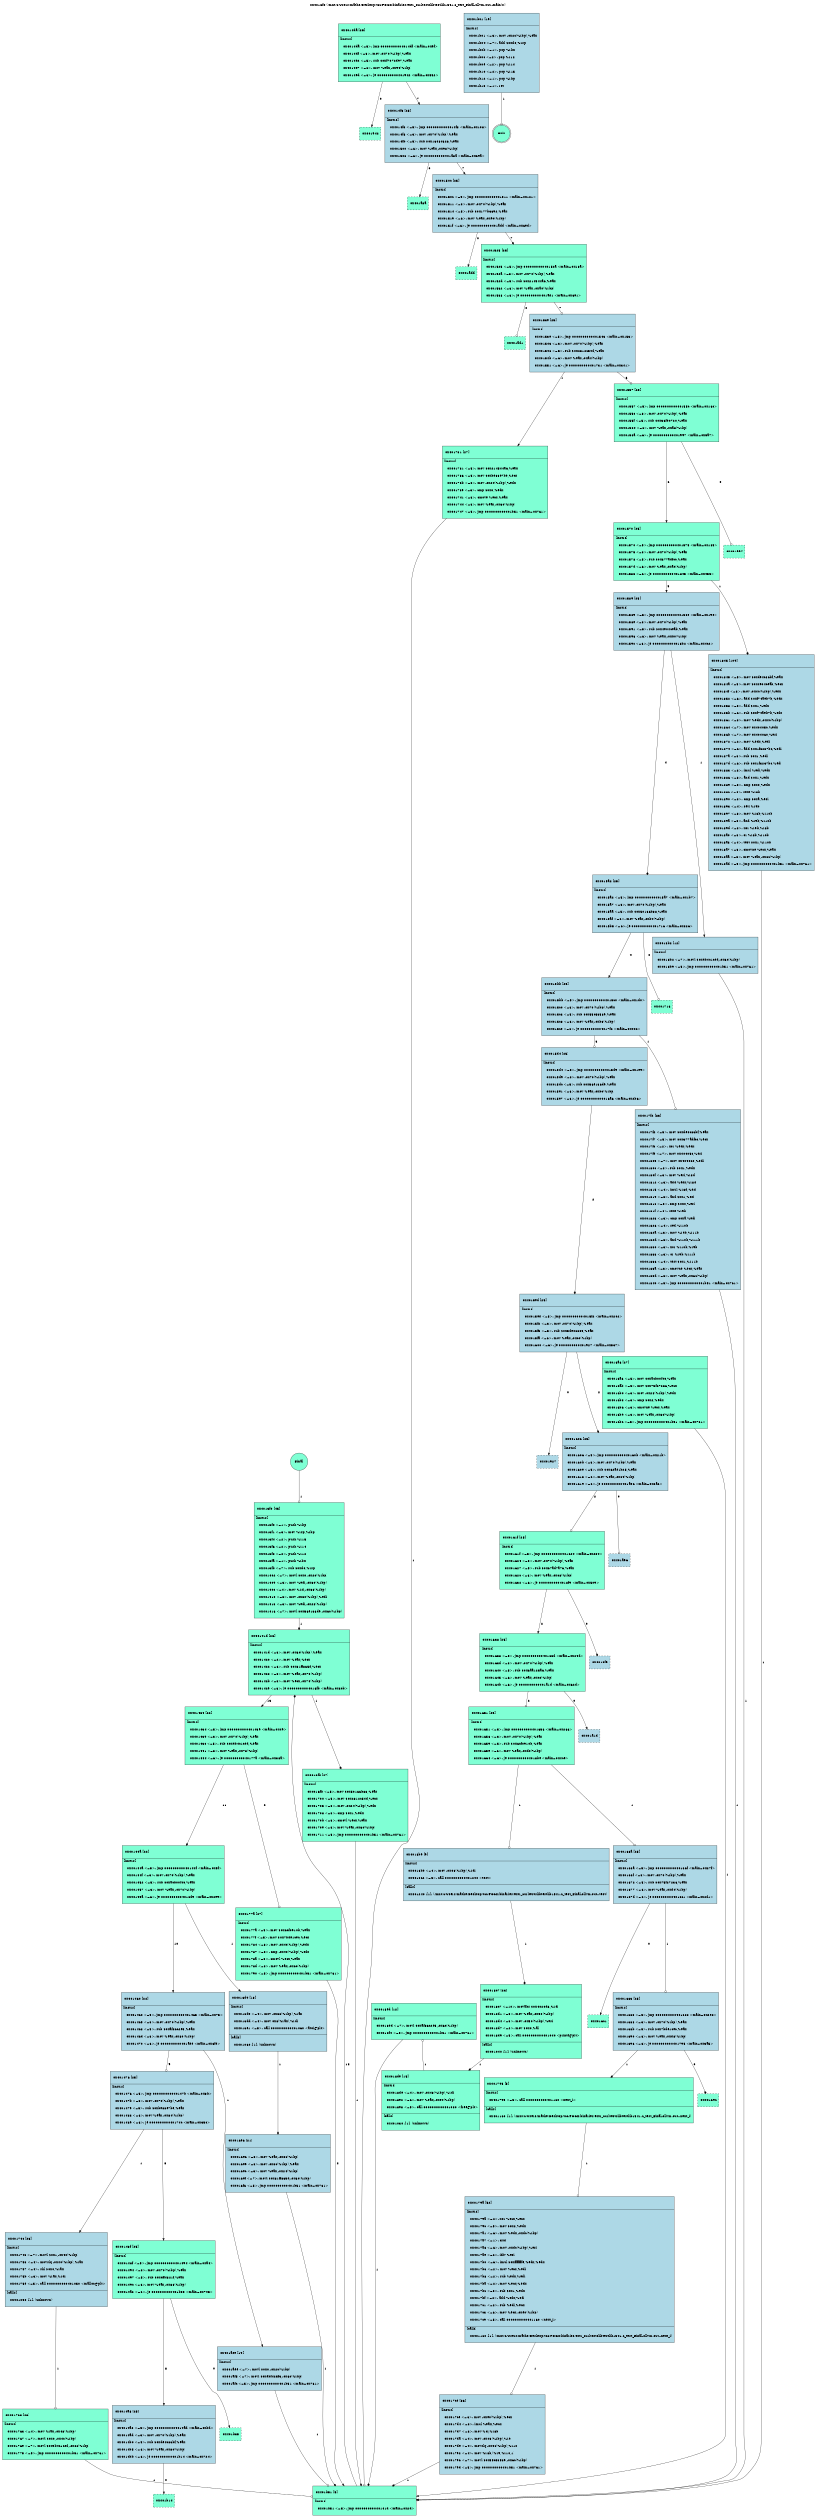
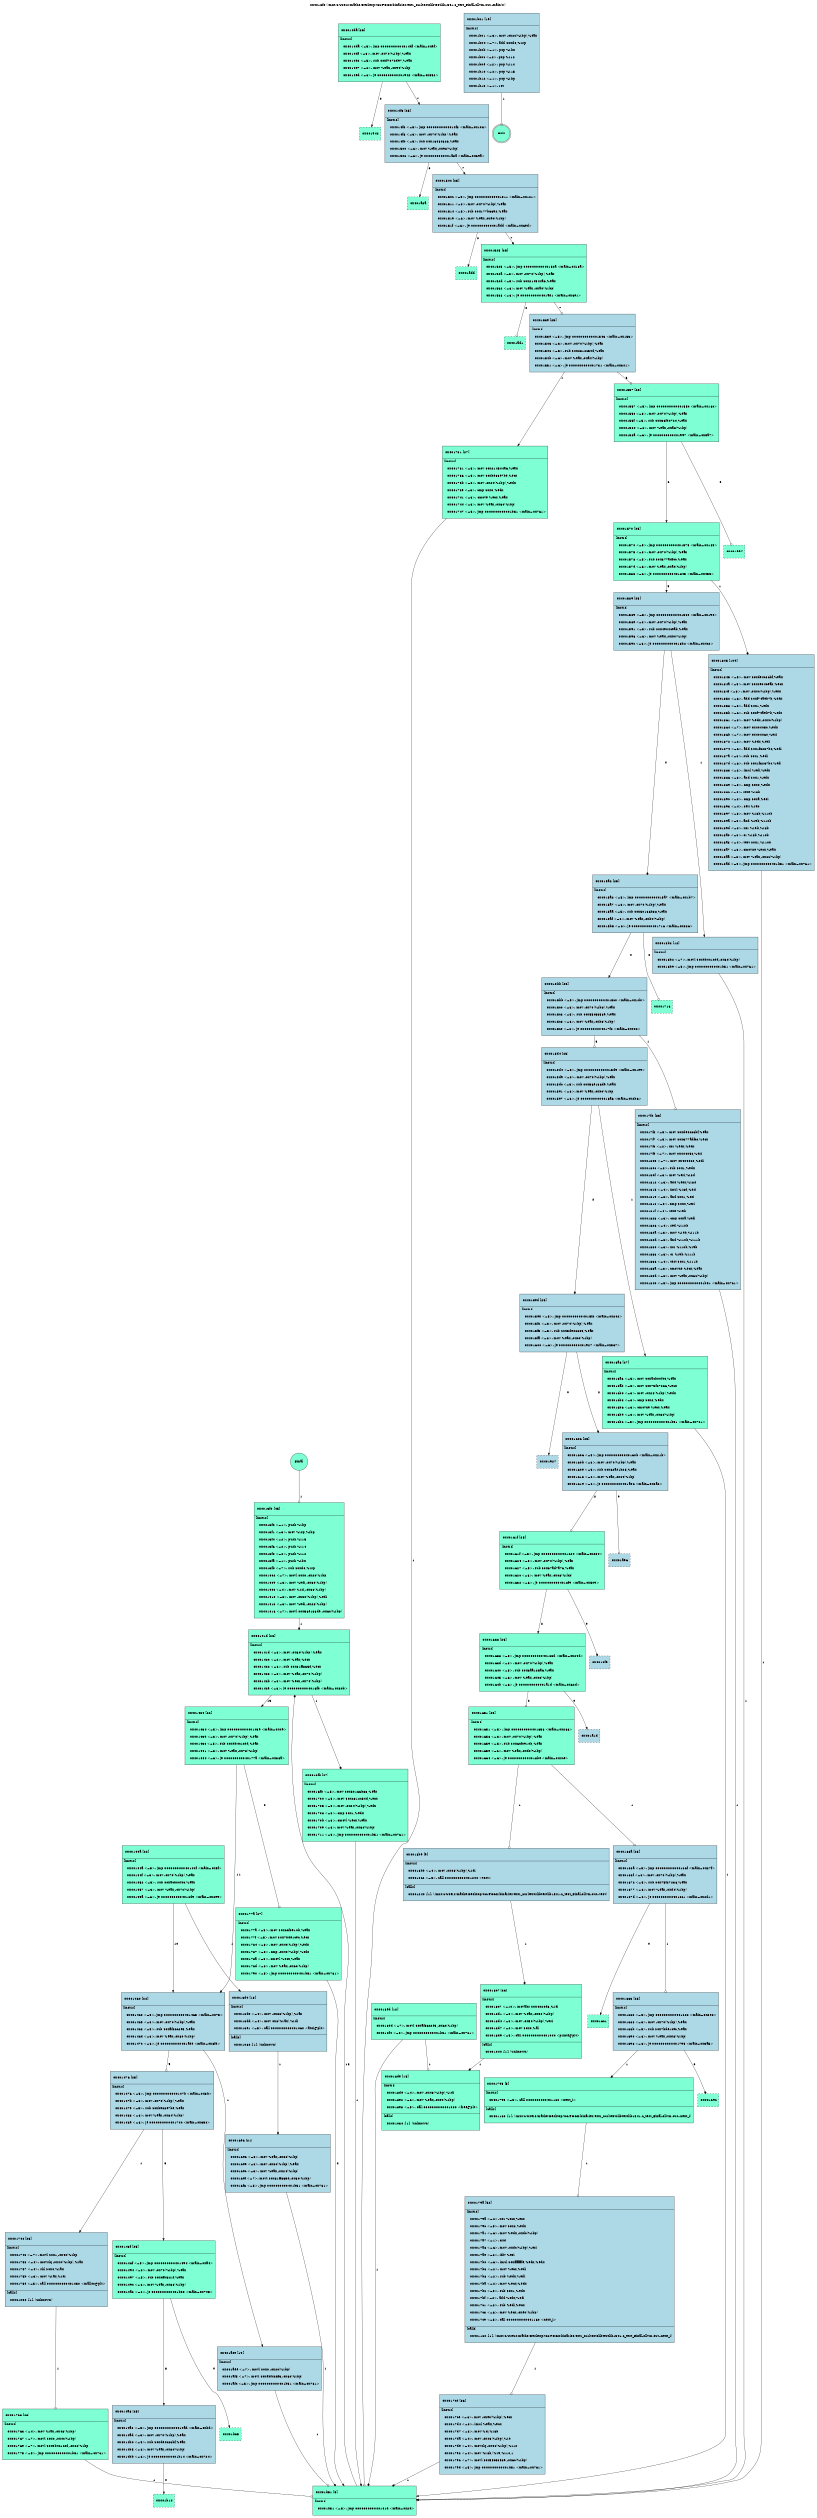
none -> (619, 1230)
(205, 1804) -> (235, 1879)
(423, 2056) -> (427, 2054)
